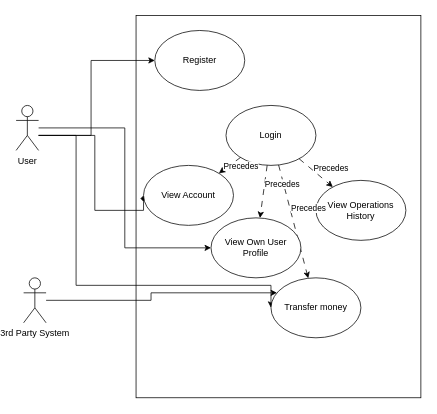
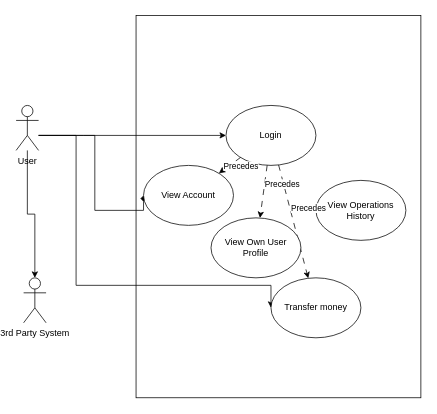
(120, 60) -> none
(200, 60) -> none
none -> (158, 135)
(314, 171) -> none
(125, 187) -> (27, 187)
(154, 293) -> none
